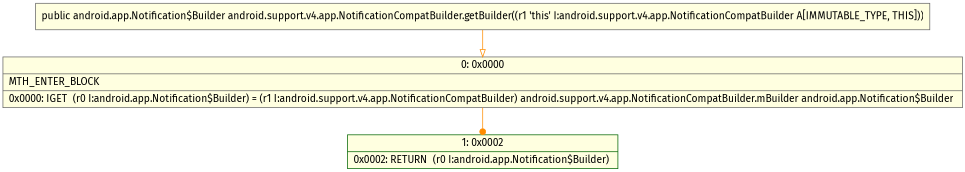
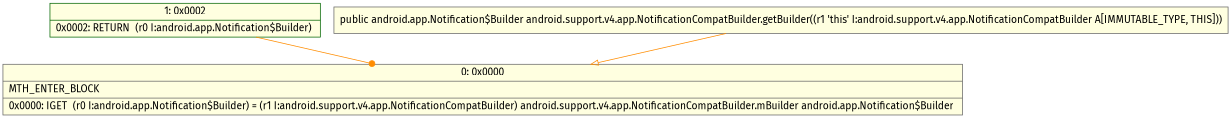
(483, 118) -> (313, 50)
